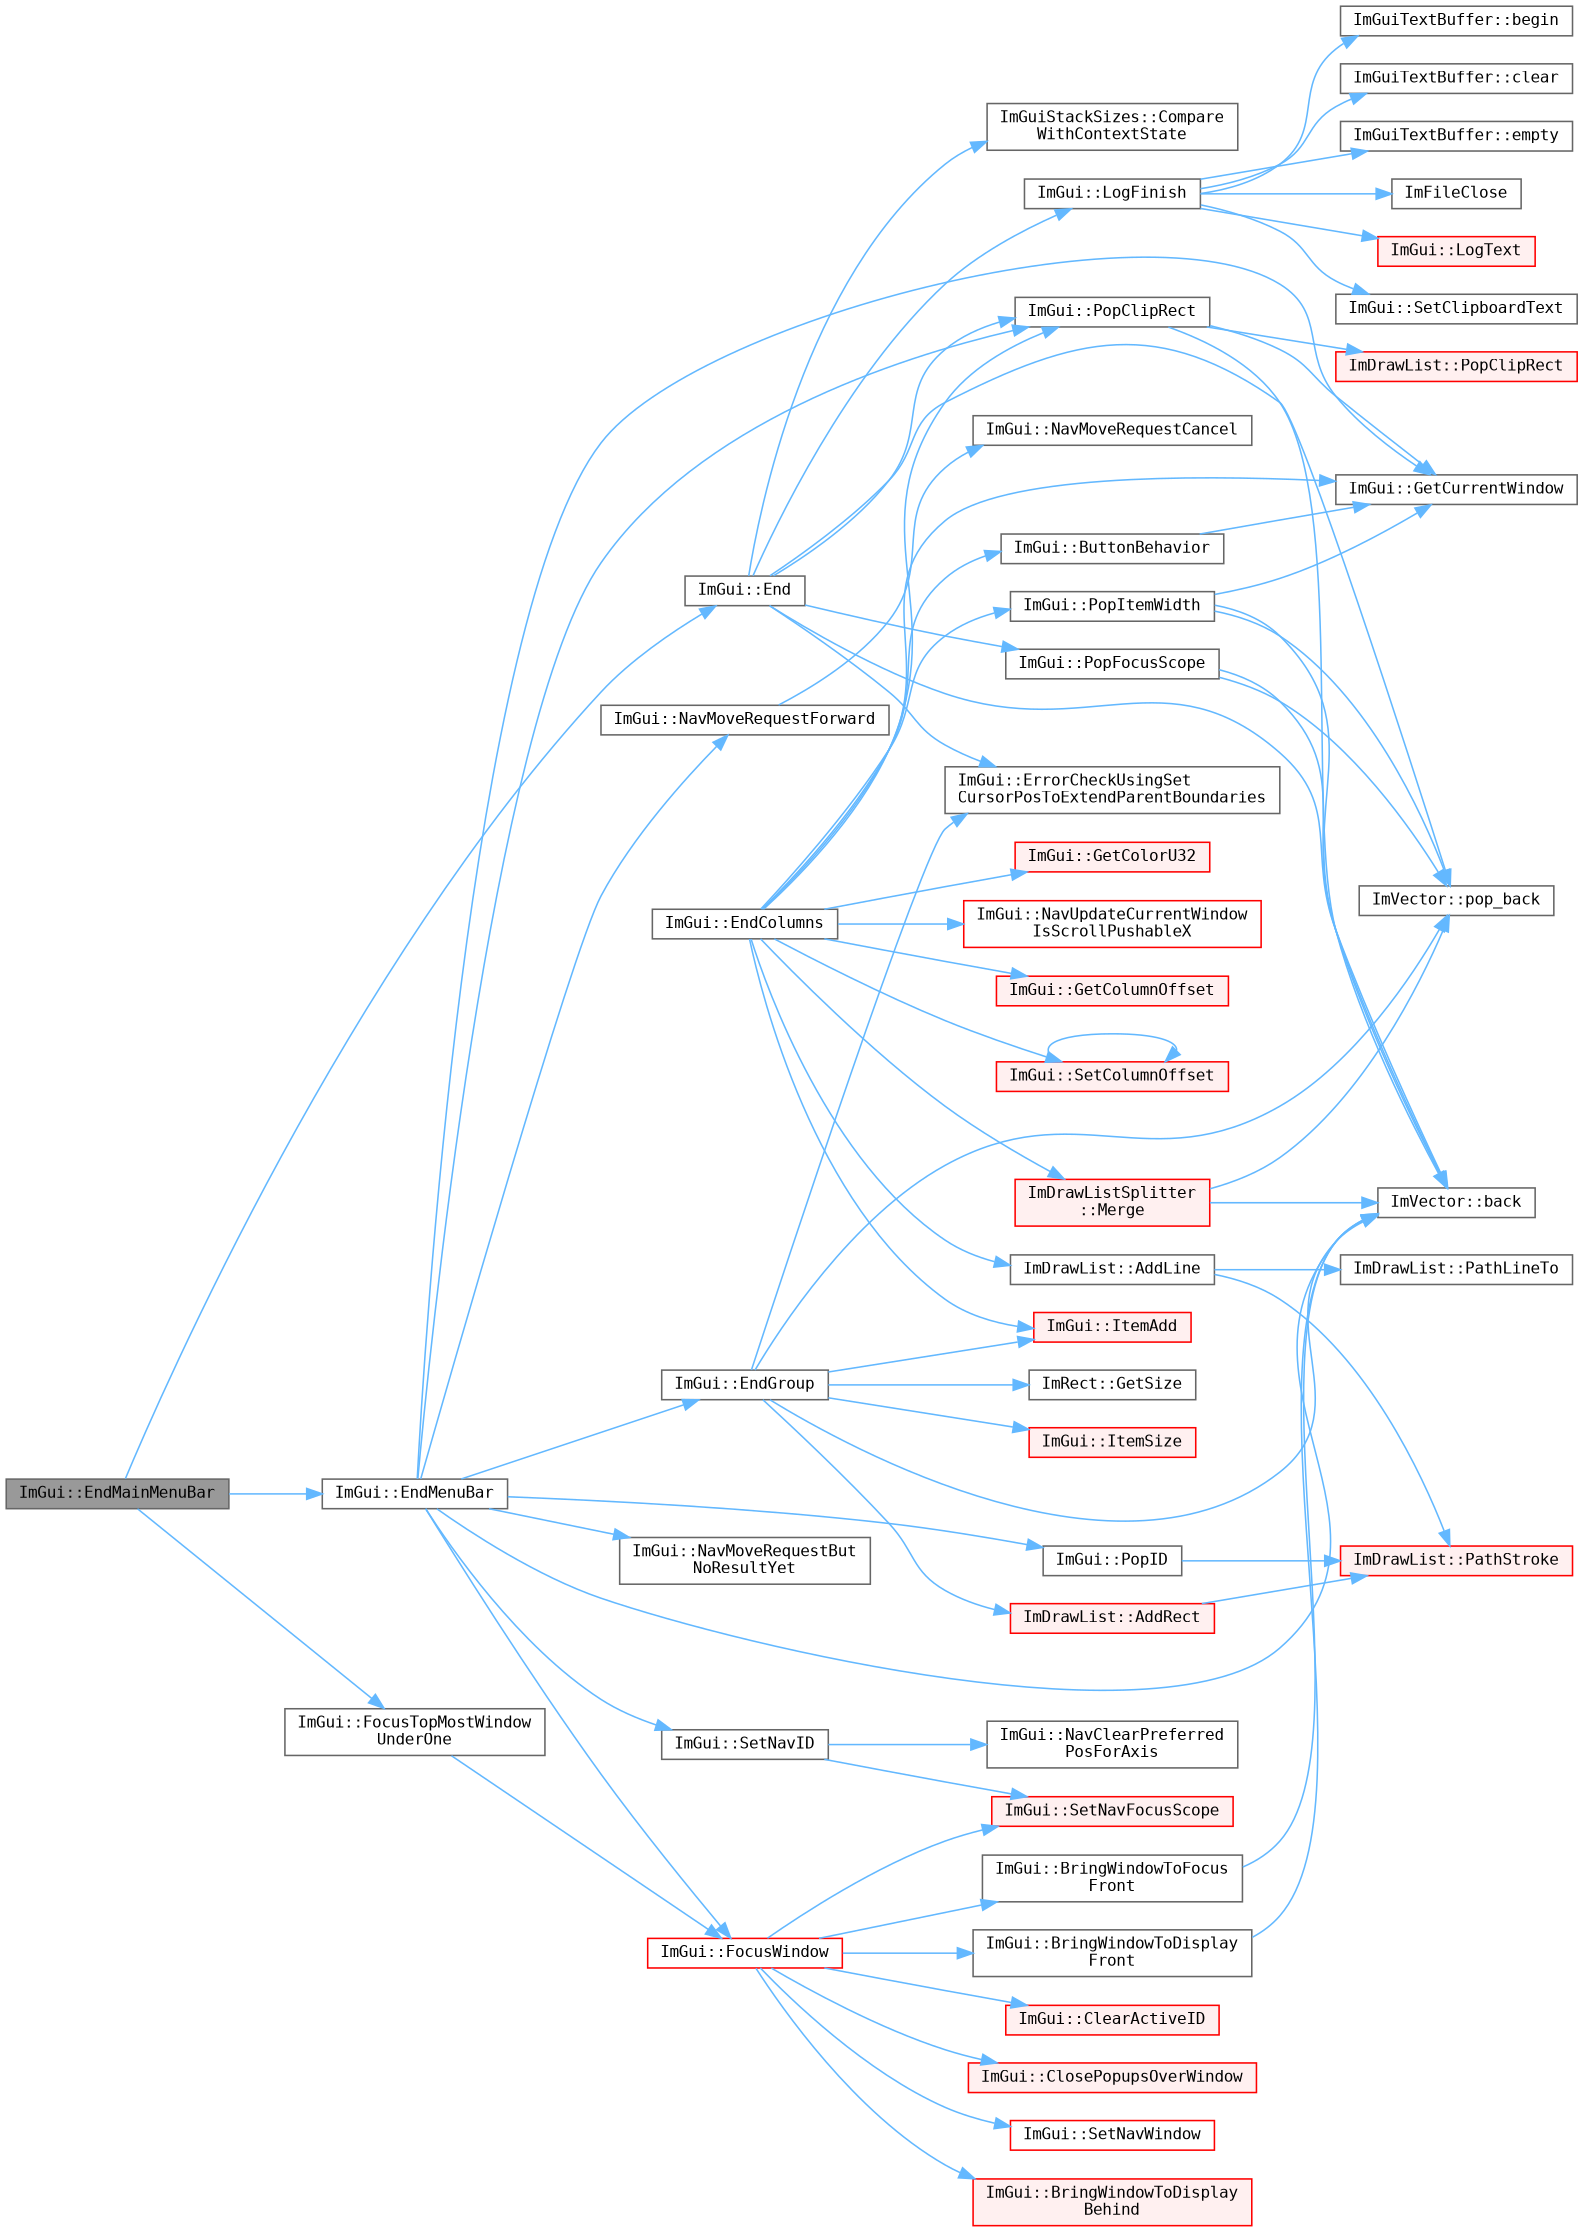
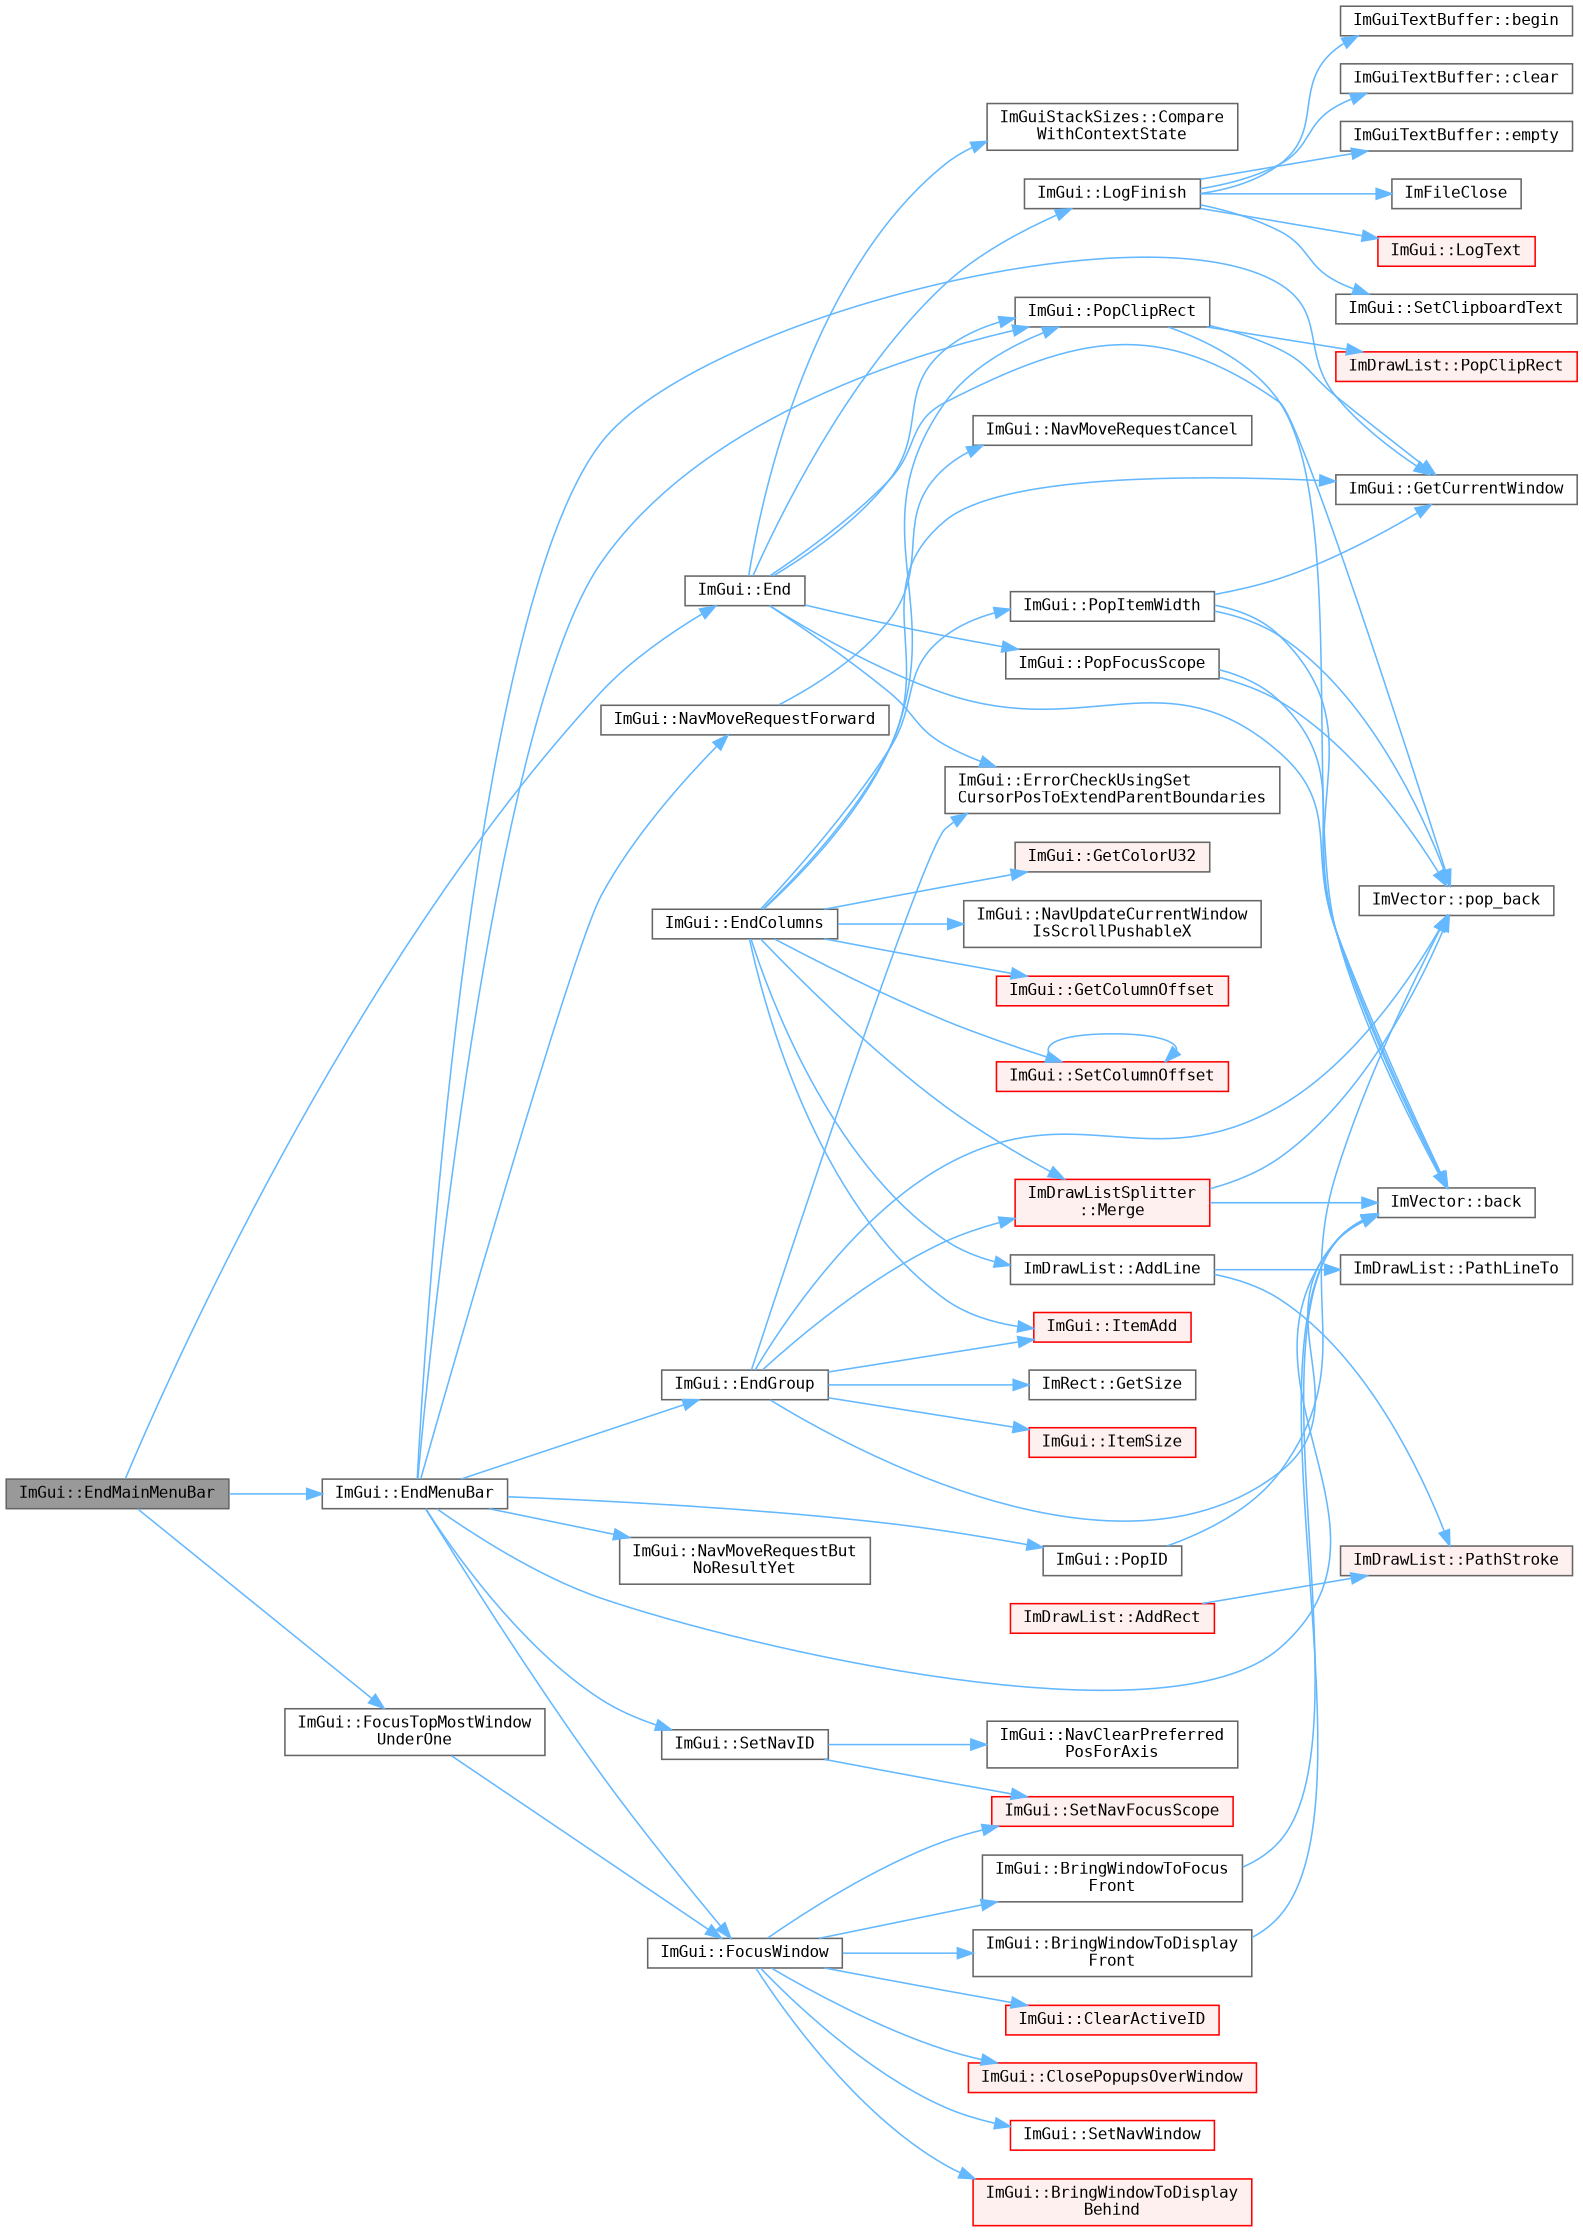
(1112, 549) -> none
(1112, 857) -> (1112, 857)
(1112, 924) -> (1112, 924)
(877, 1511) -> (873, 1283)
(1253, 1561) -> (1325, 1227)
(1457, 1561) -> (1457, 1561)
(745, 1953) -> (745, 1953)
